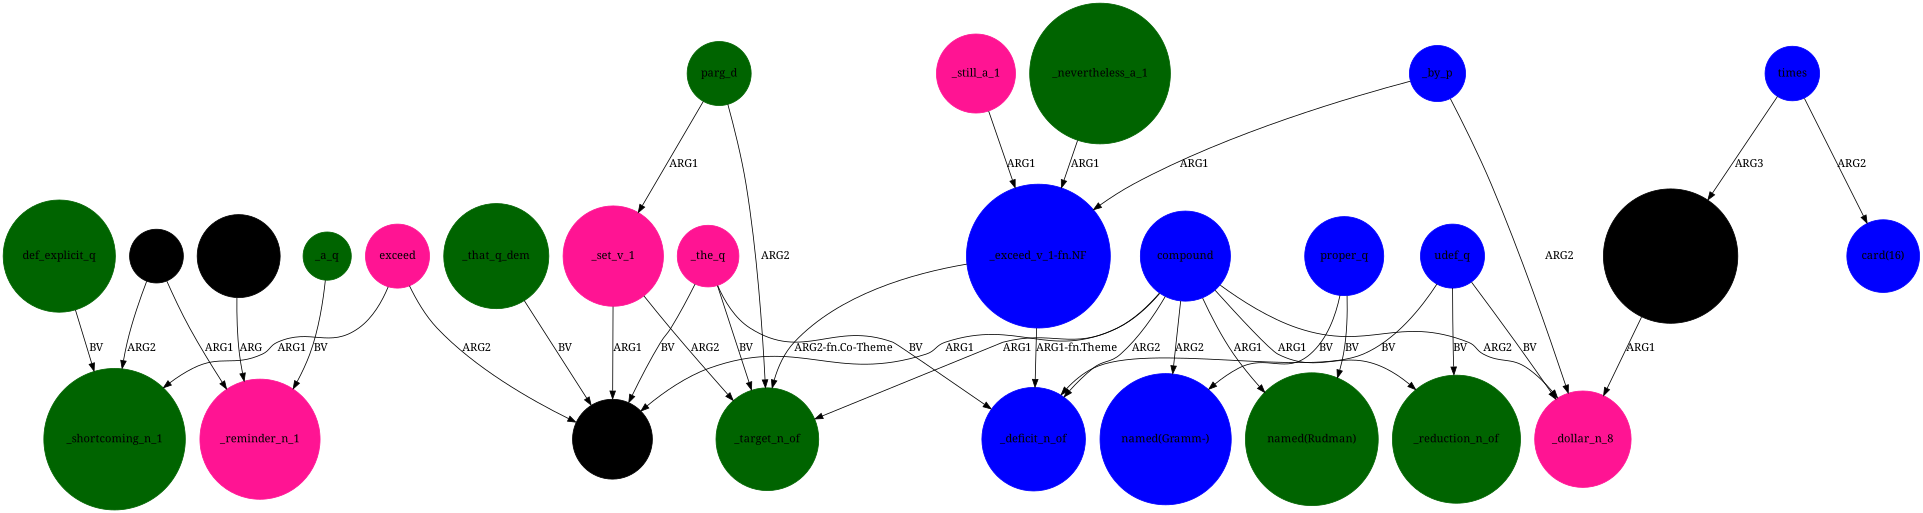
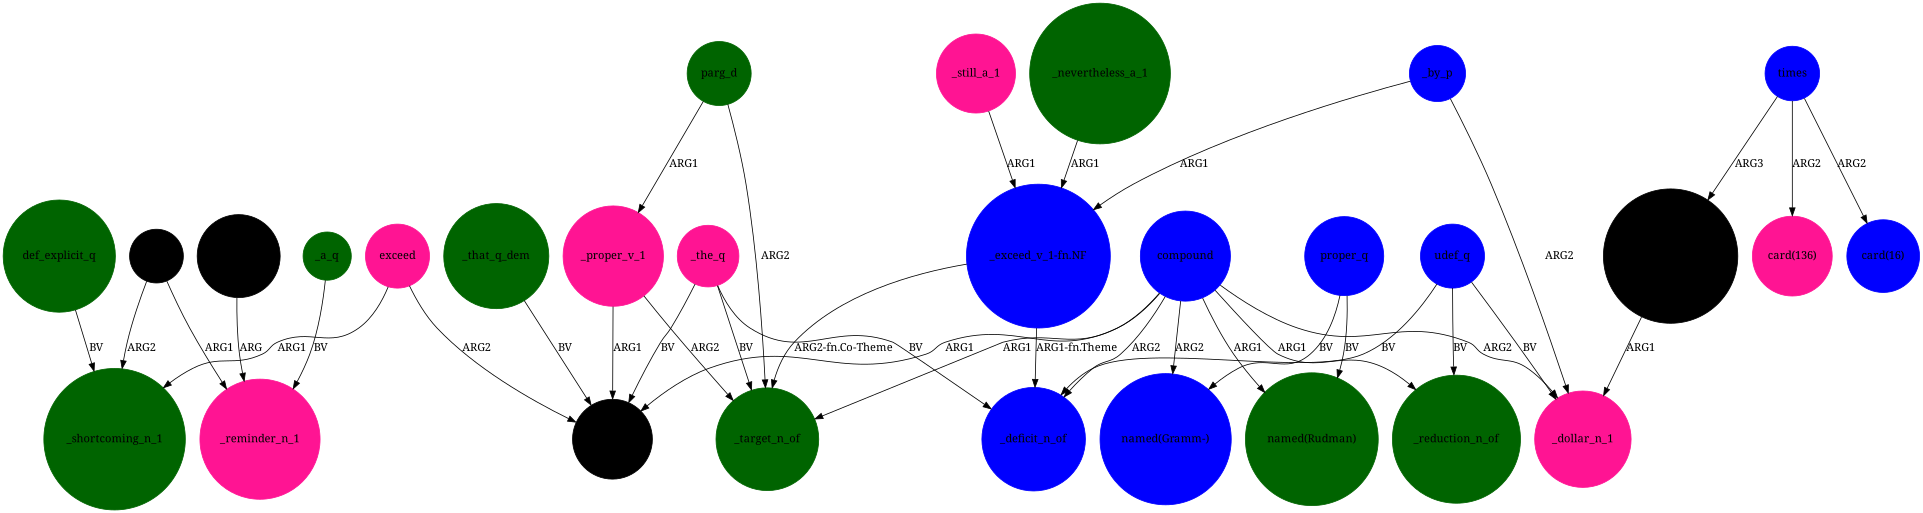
(613, 256) -> (613, 256)
none -> (1792, 256)
(1583, 439) -> (1583, 439)
